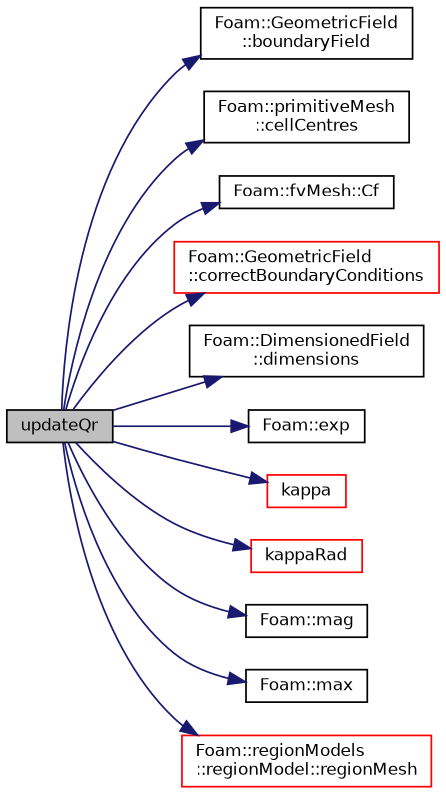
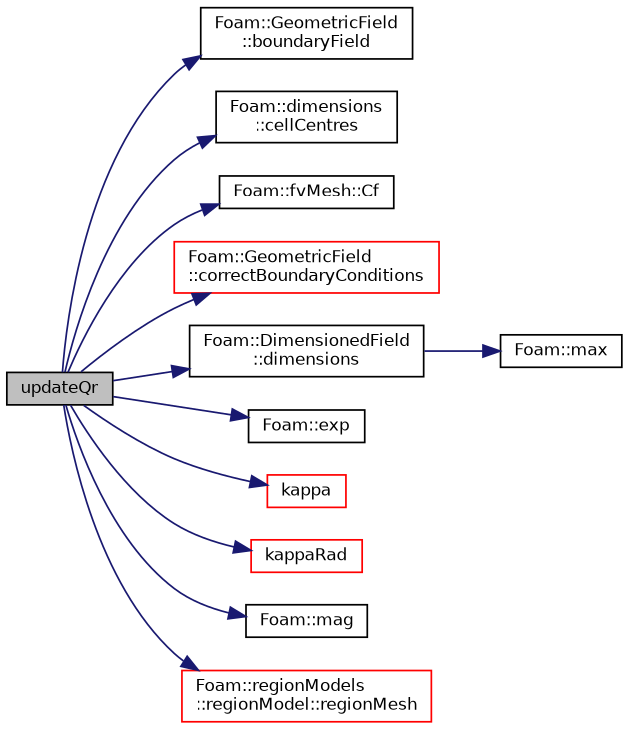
(307, 117) -> (307, 117)
(117, 584) -> (454, 351)
